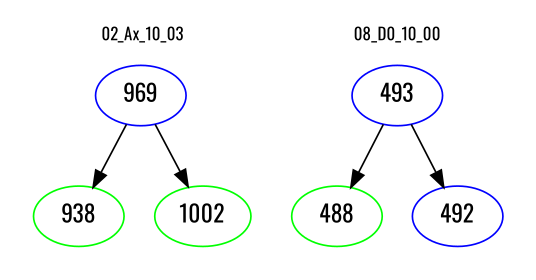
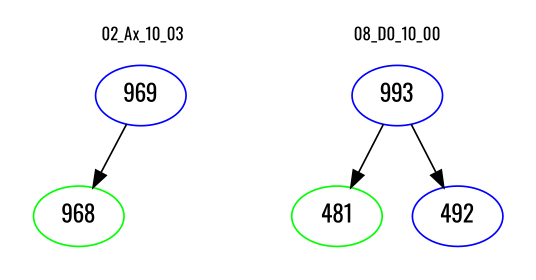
(397, 96) -> (397, 96)
(79, 216) -> (79, 216)
(203, 216) -> none
(337, 216) -> (337, 216)
